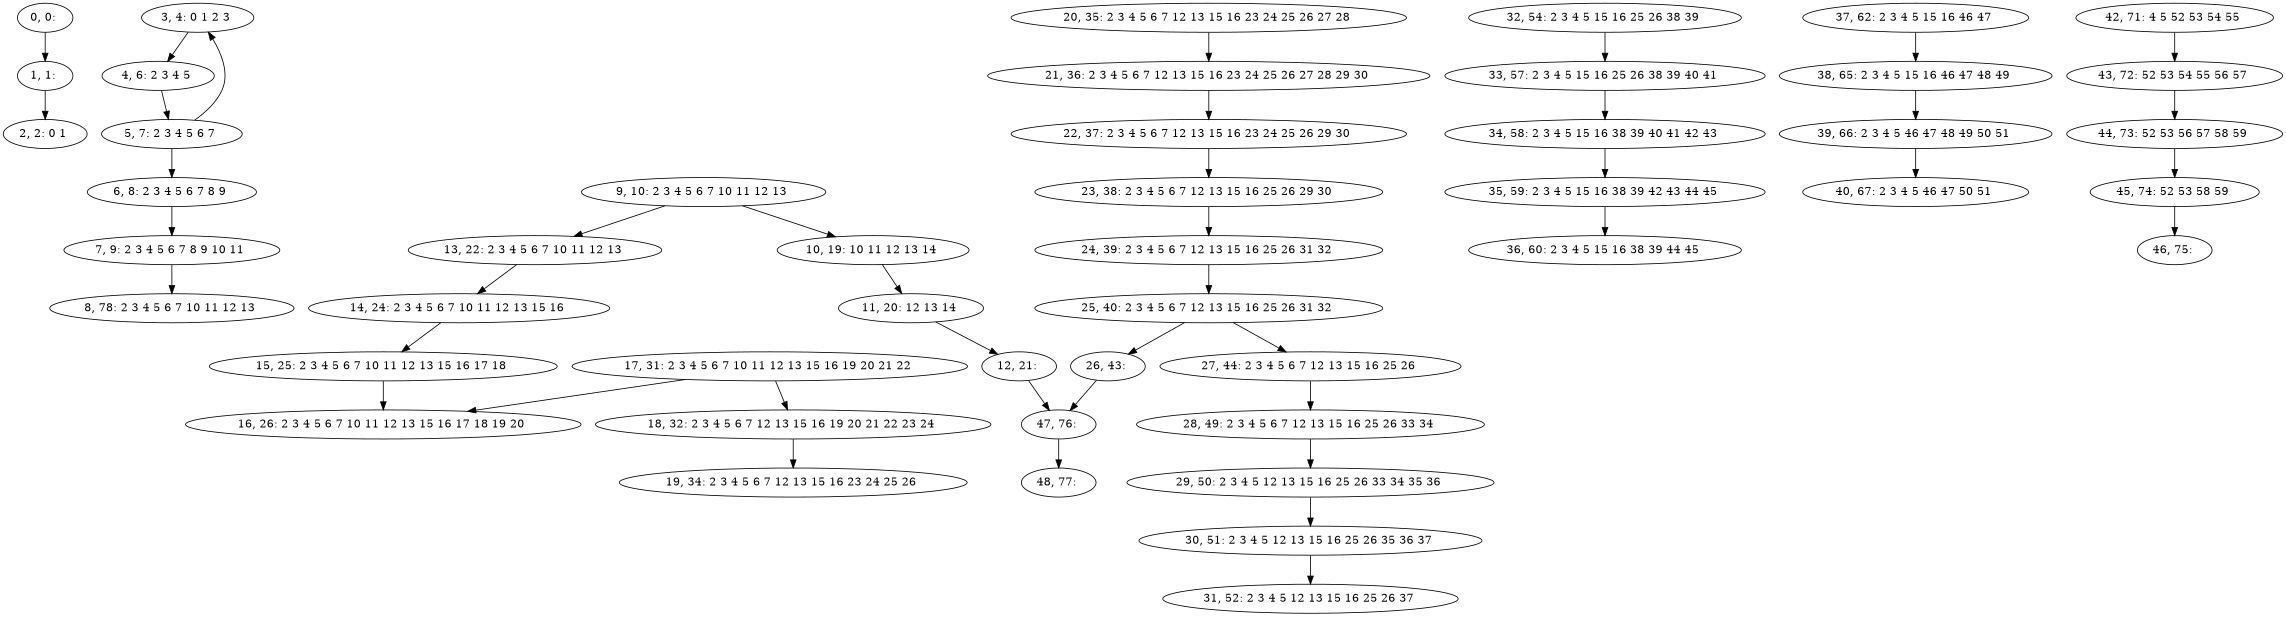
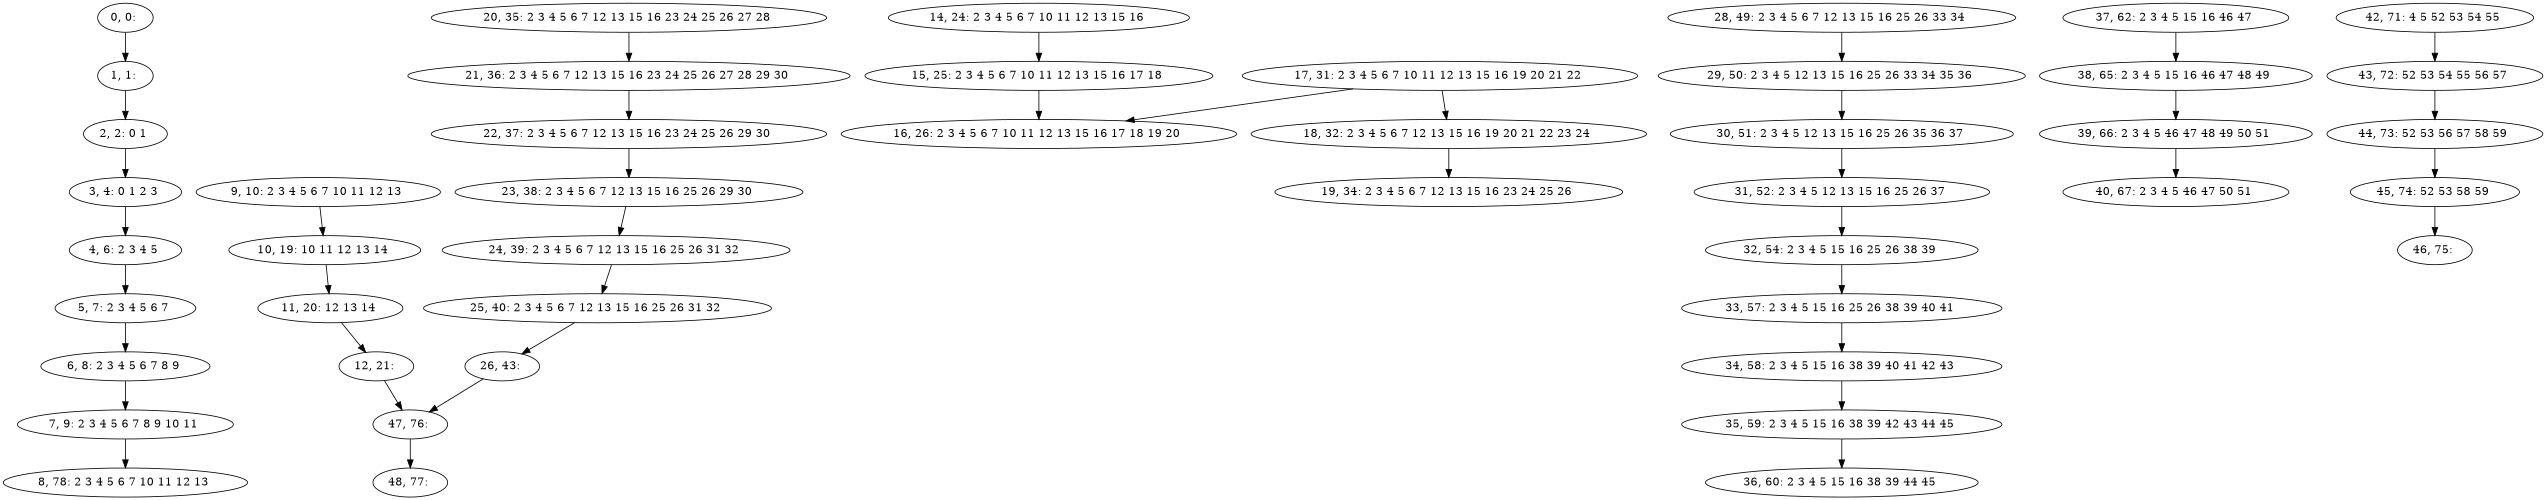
(224, 84) -> (125, 159)
none -> (1842, 217)
(535, 250) -> none
(1310, 366) -> none
